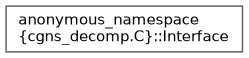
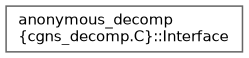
(124, 29) -> (124, 29)
